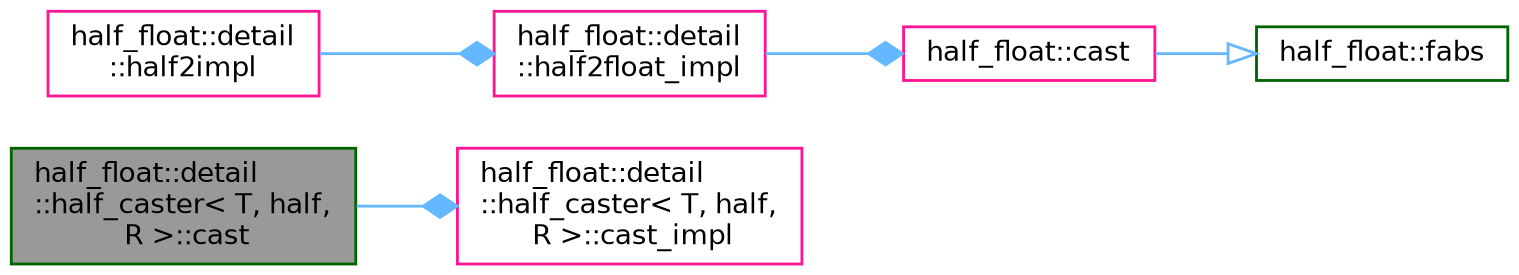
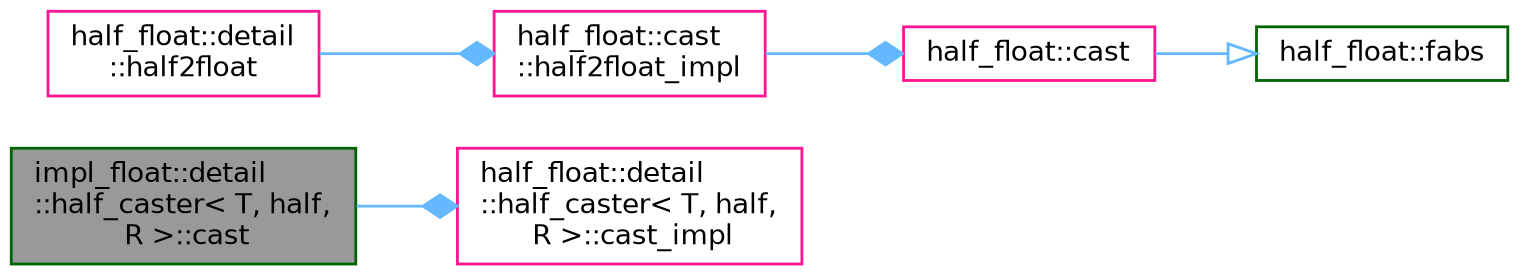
(184, 54) -> (184, 54)
(630, 54) -> (630, 54)
(184, 206) -> (184, 206)
